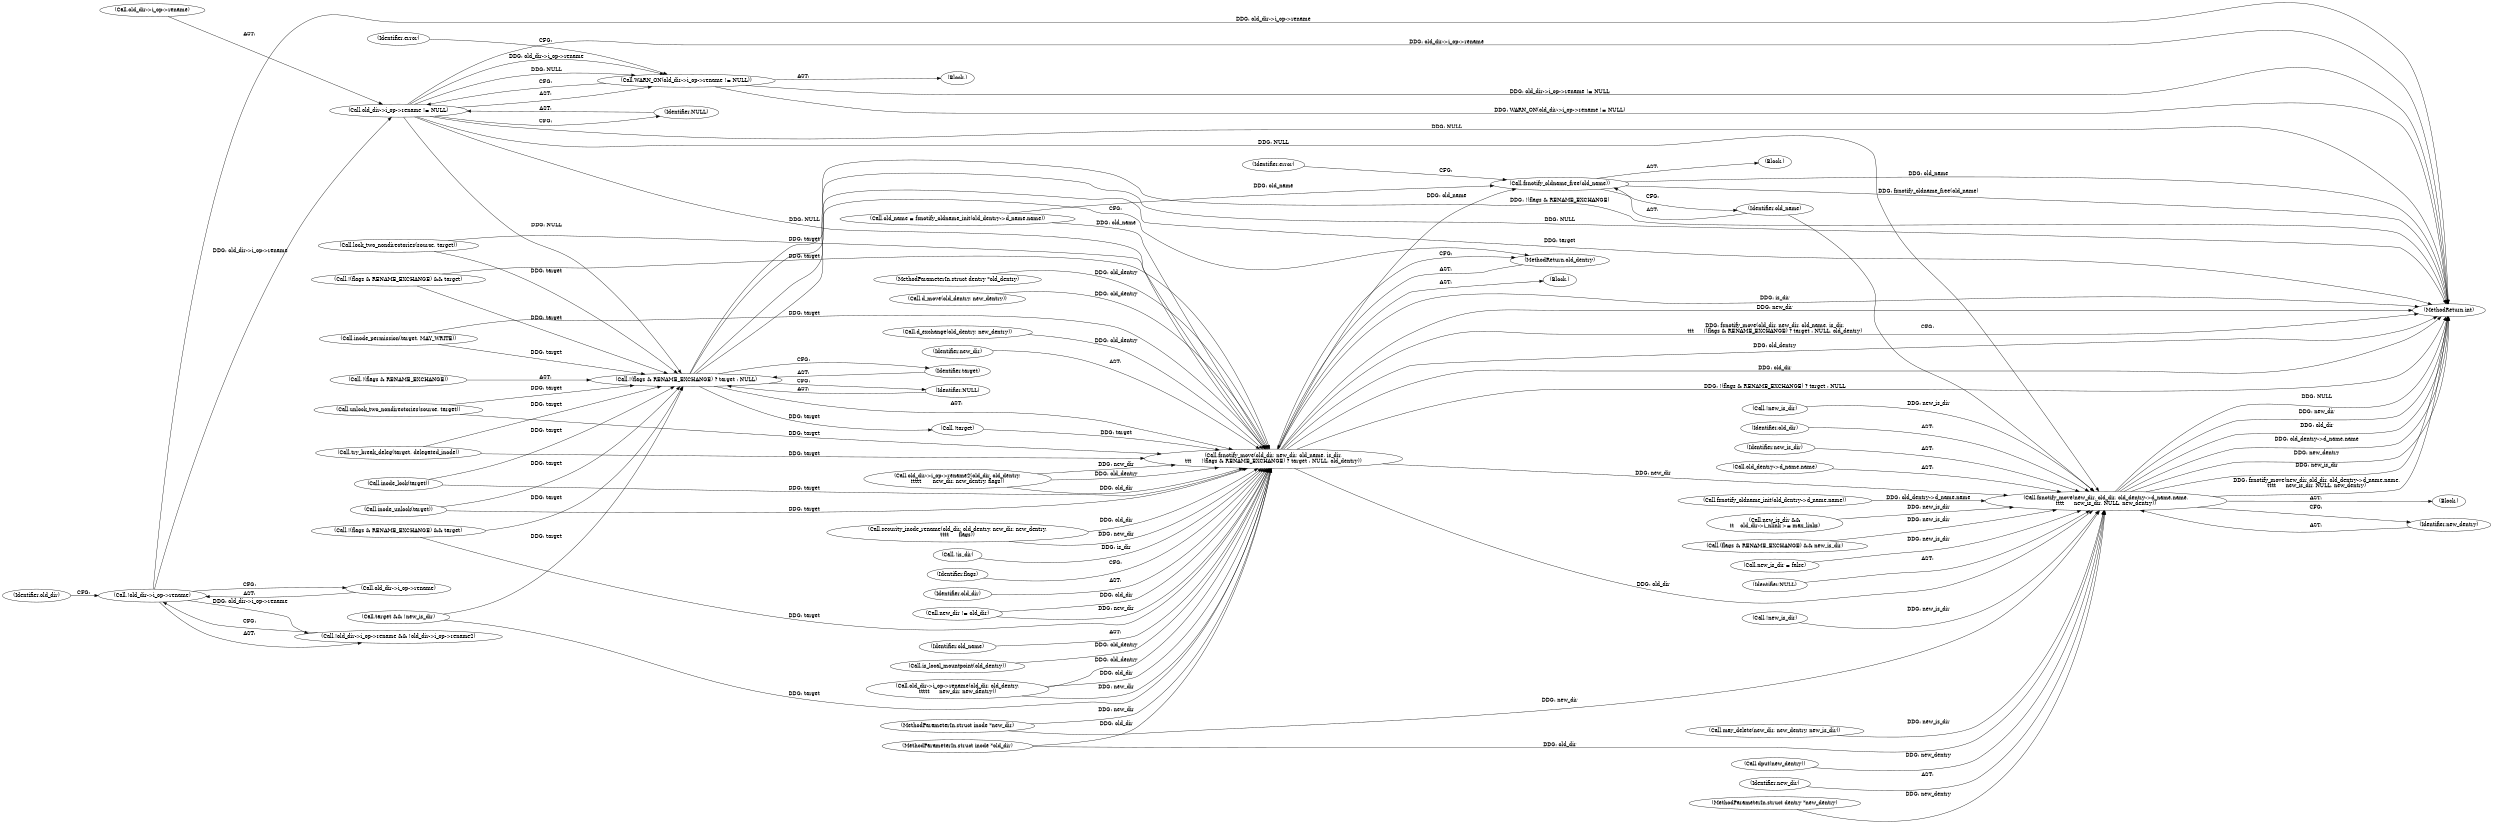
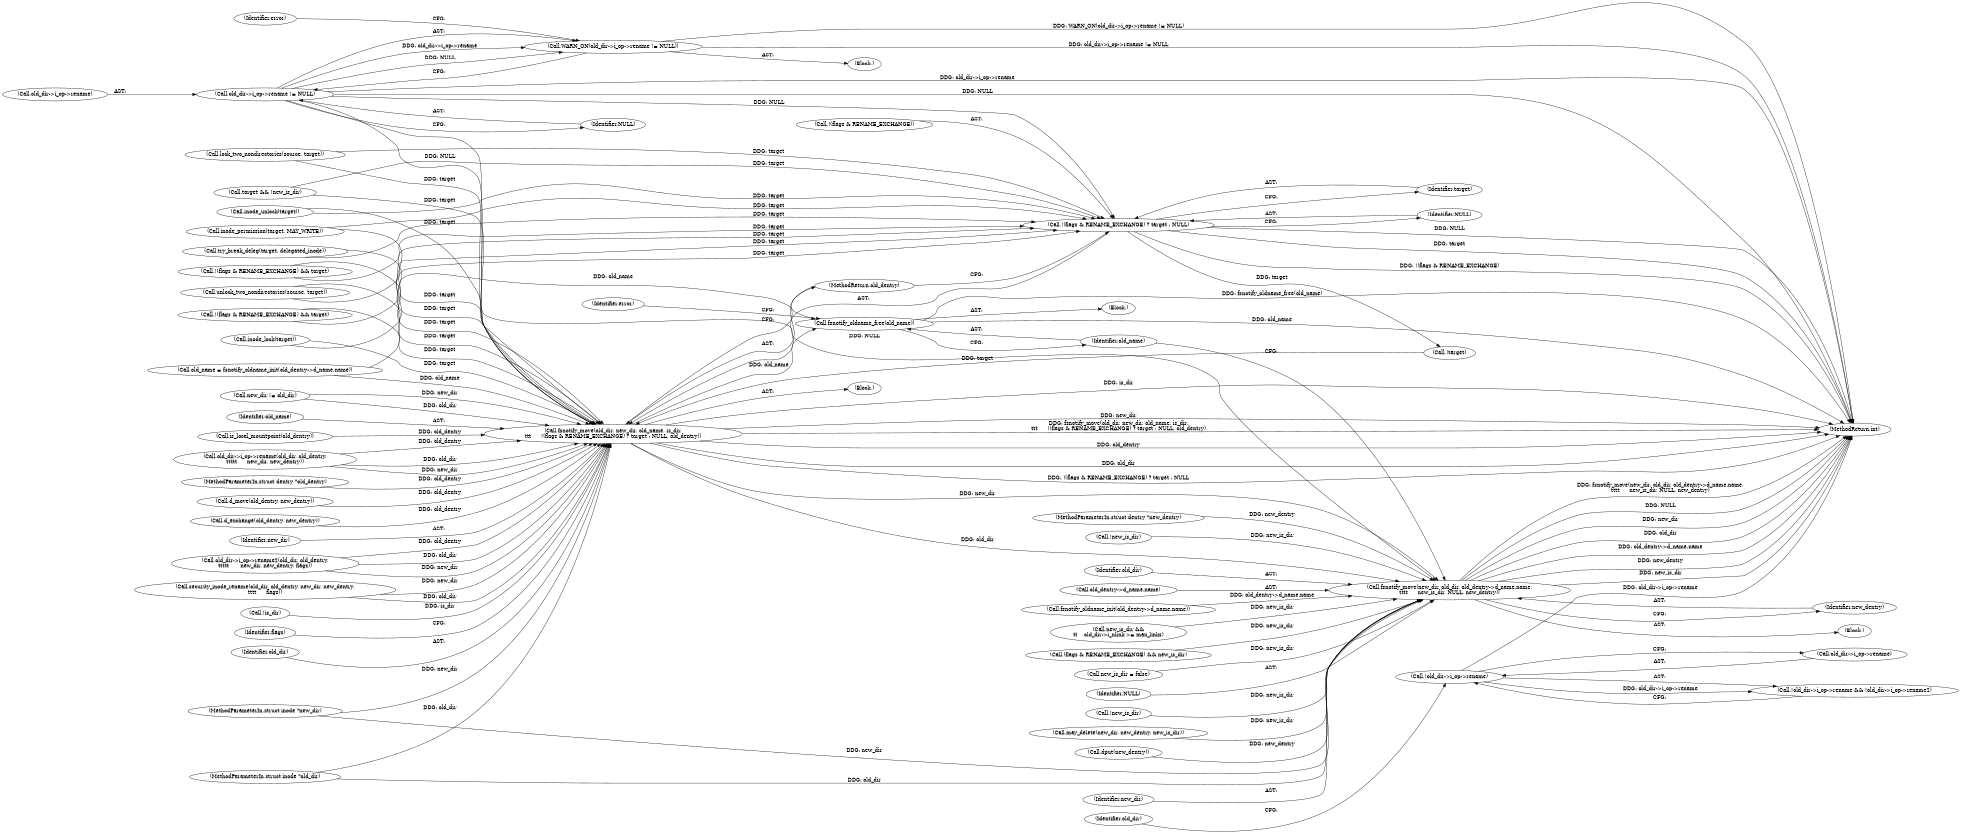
(1048, 205) -> (1015, 278)
(242, 339) -> none
(1775, 448) -> none
